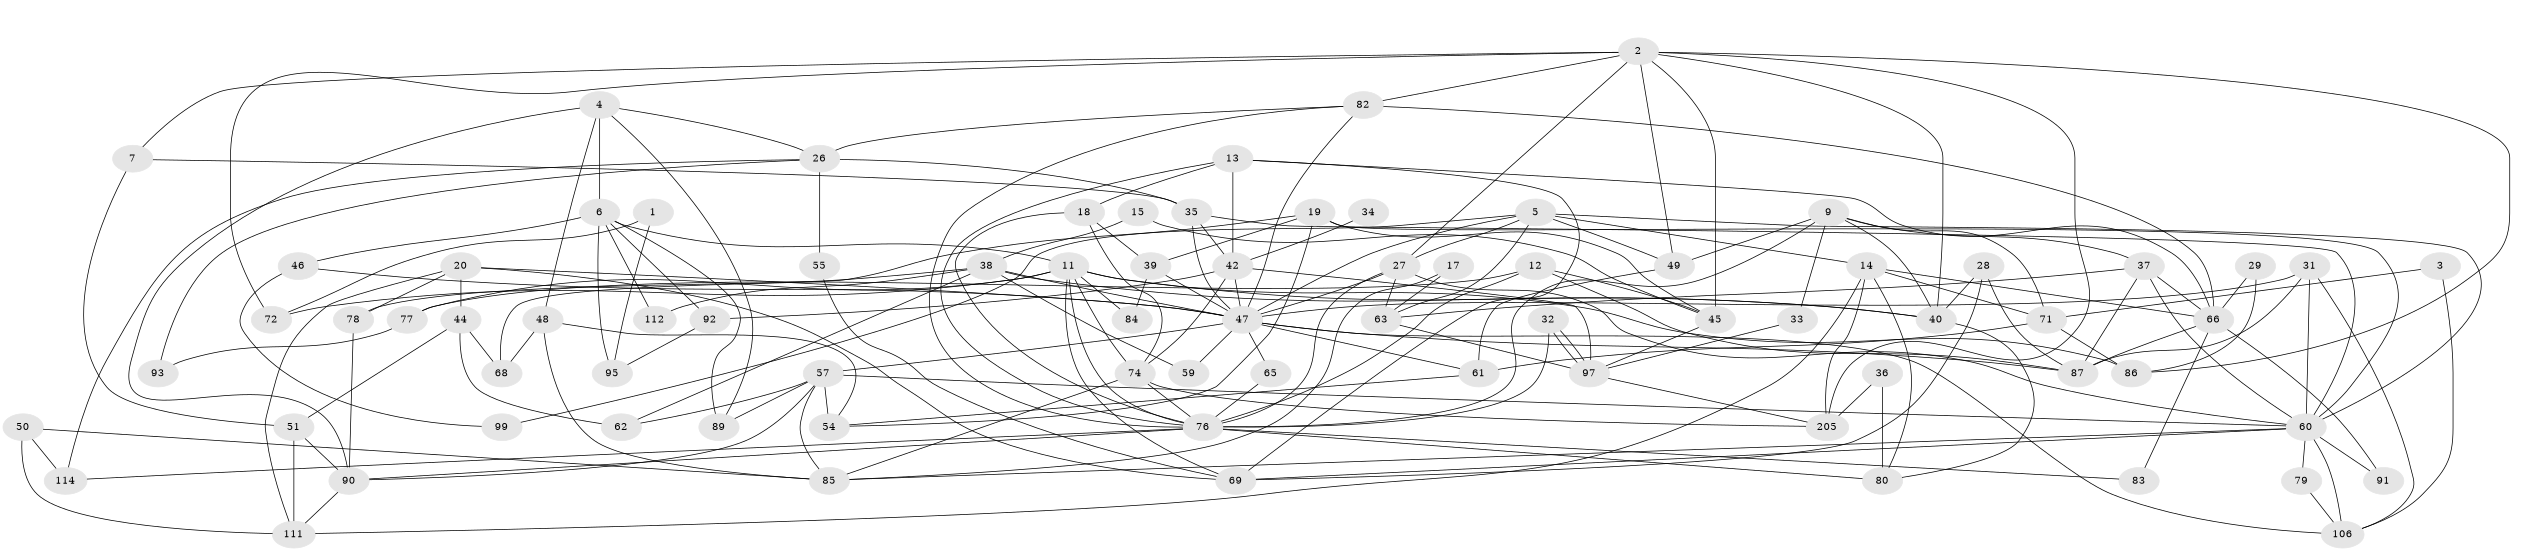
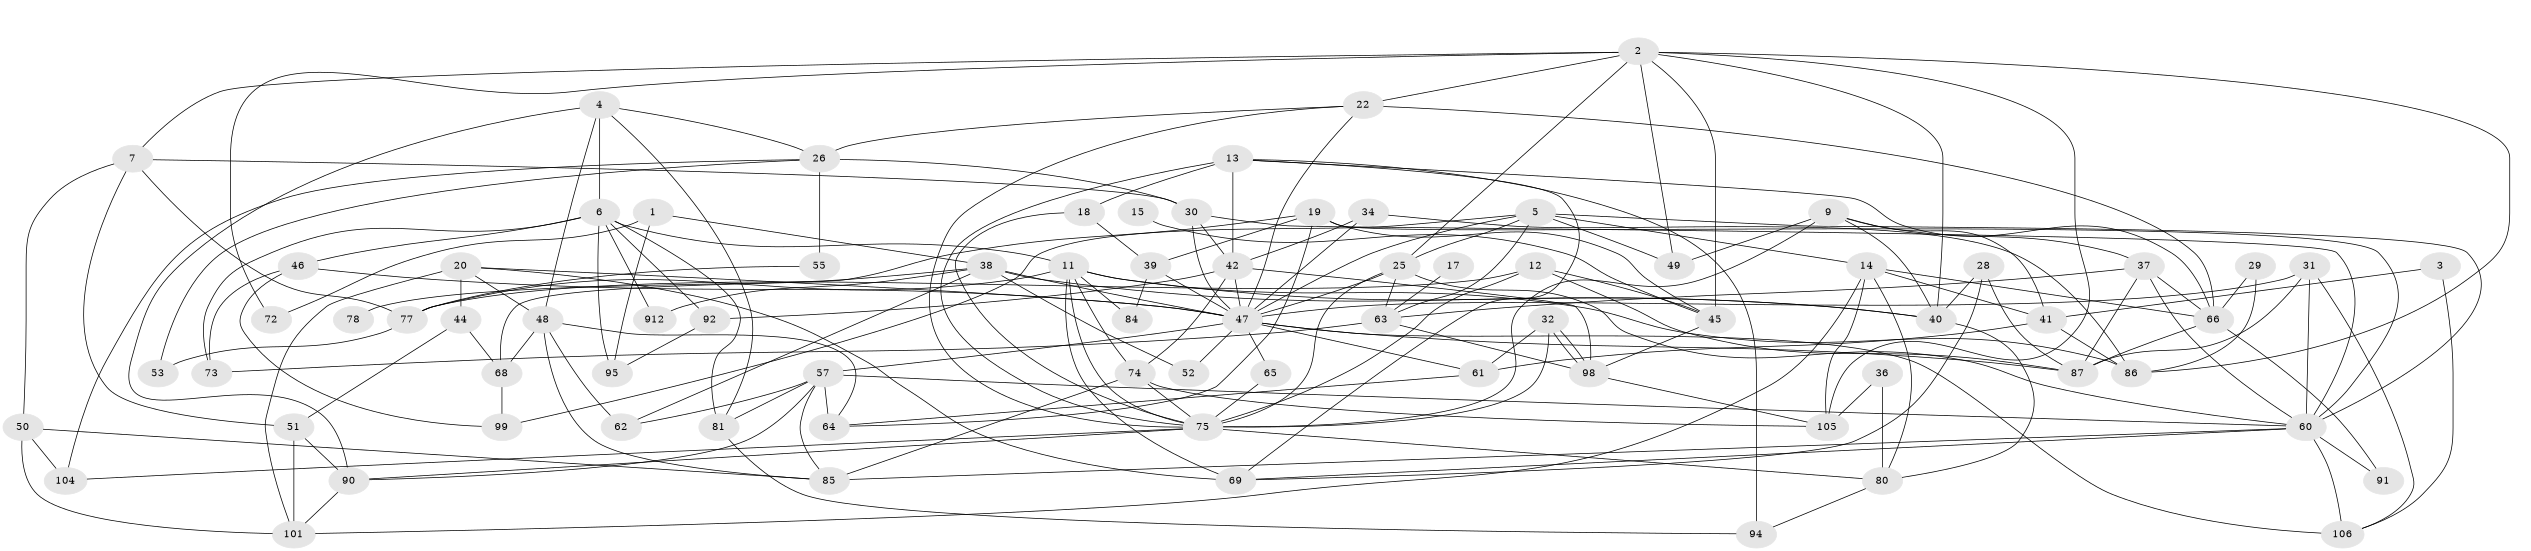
(1363, 105) -> (1363, 105)
(1192, 212) -> (1192, 212)
none -> (1975, 243)
(1036, 247) -> (813, 238)
none -> (26, 266)
none -> (1306, 266)
(1400, 266) -> (1400, 266)
none -> (252, 268)
(1547, 291) -> (1514, 347)
(407, 293) -> (513, 300)
(708, 294) -> none
(1152, 297) -> none
(655, 320) -> (655, 320)
(1797, 320) -> none
(2047, 320) -> (2047, 320)
(158, 374) -> (158, 374)
none -> (212, 374)
(1189, 374) -> (1189, 374)
(1589, 374) -> (1589, 374)
(351, 397) -> none
none -> (502, 400)
(509, 404) -> (577, 376)
(987, 409) -> (676, 270)
(719, 427) -> (719, 427)
(829, 427) -> (829, 427)
(1203, 427) -> (1203, 427)
(1827, 427) -> (1827, 427)
(1182, 452) -> none
(66, 481) -> (66, 481)
(2139, 481) -> none
(2302, 481) -> none
(294, 535) -> (294, 535)
none -> (1756, 535)
